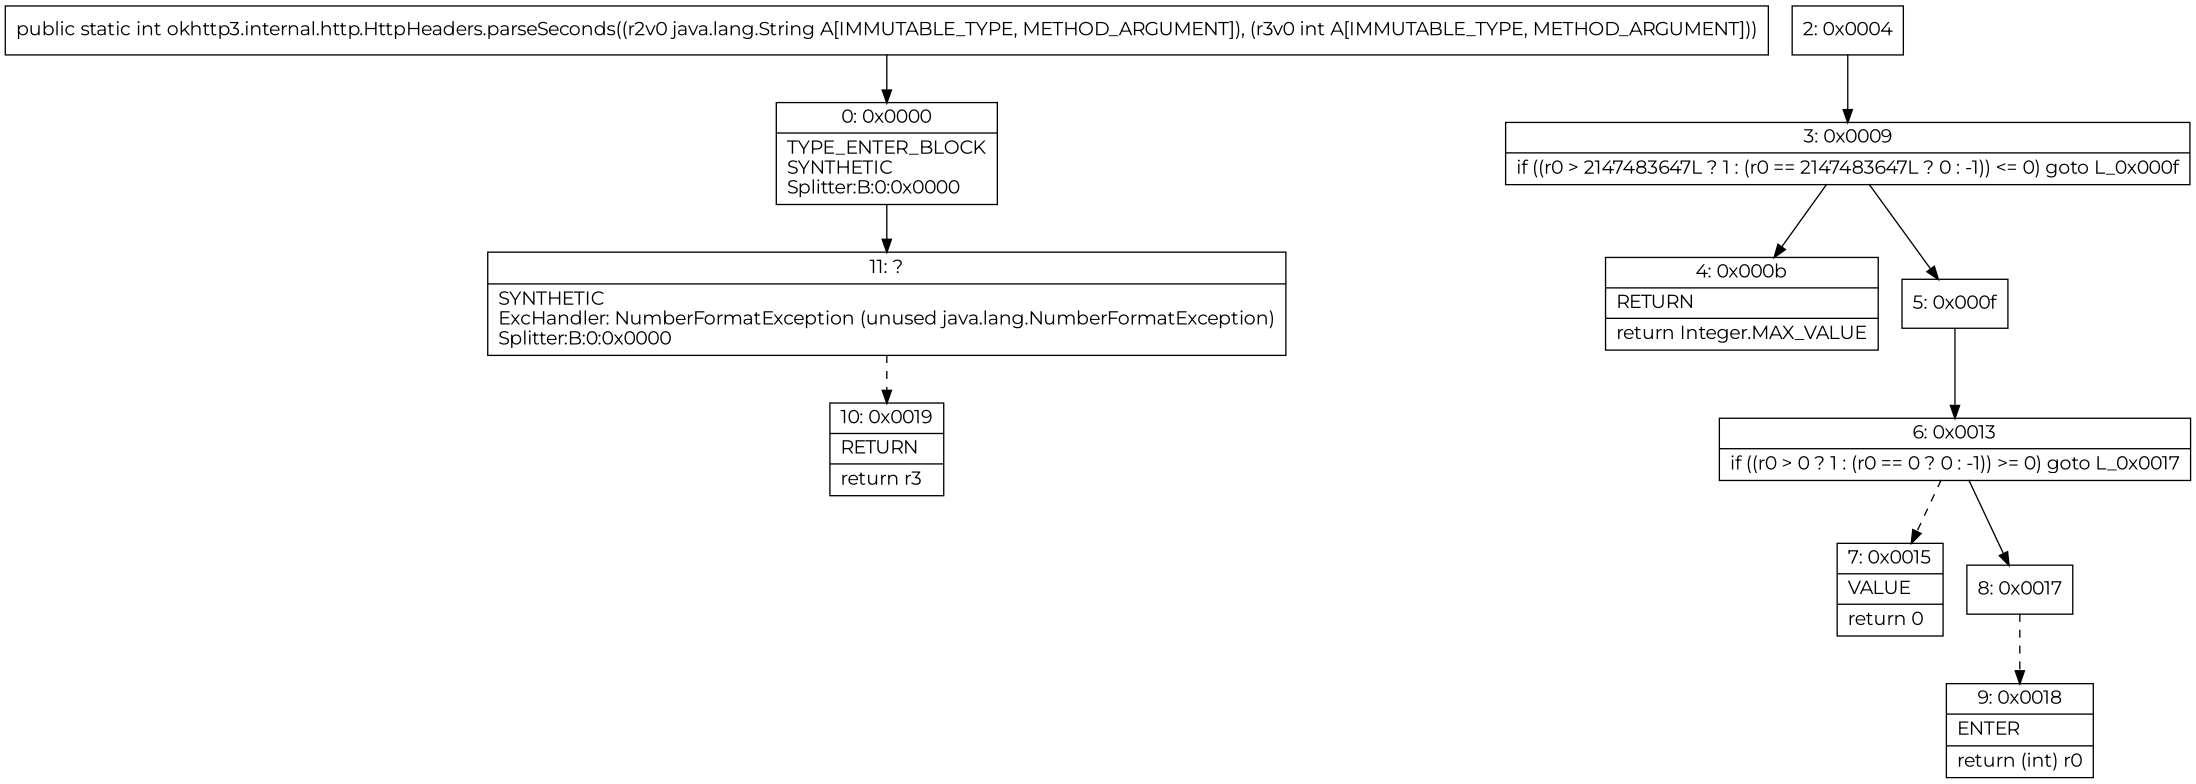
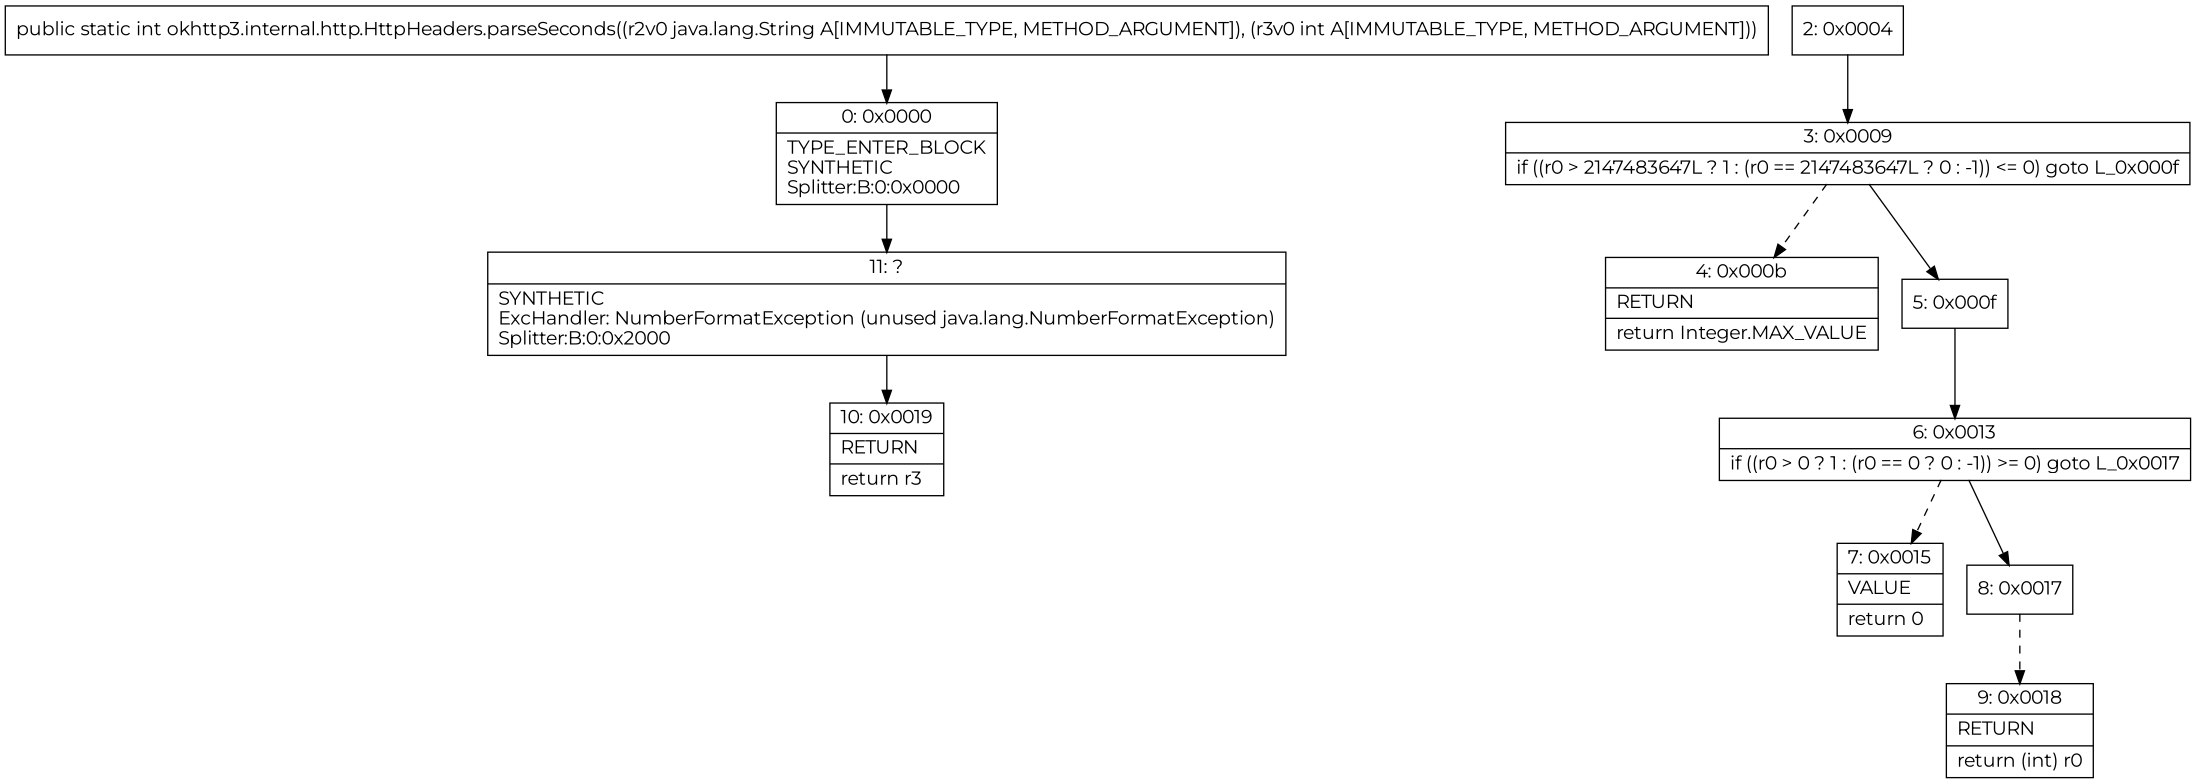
(1804, 215) -> (1804, 215)
(585, 339) -> (584, 339)
(887, 373) -> (887, 373)
(1989, 729) -> (1996, 729)
